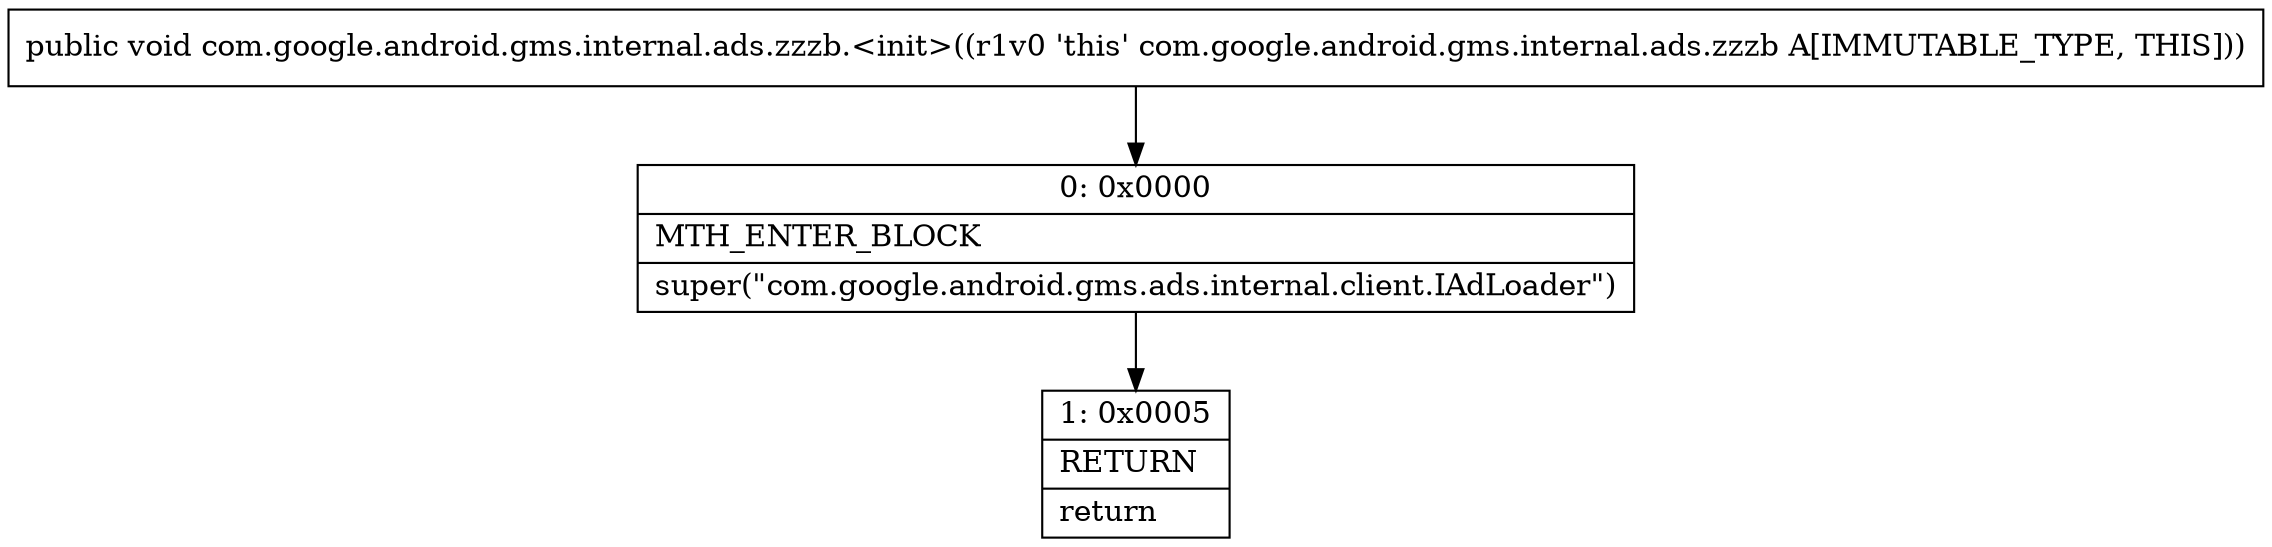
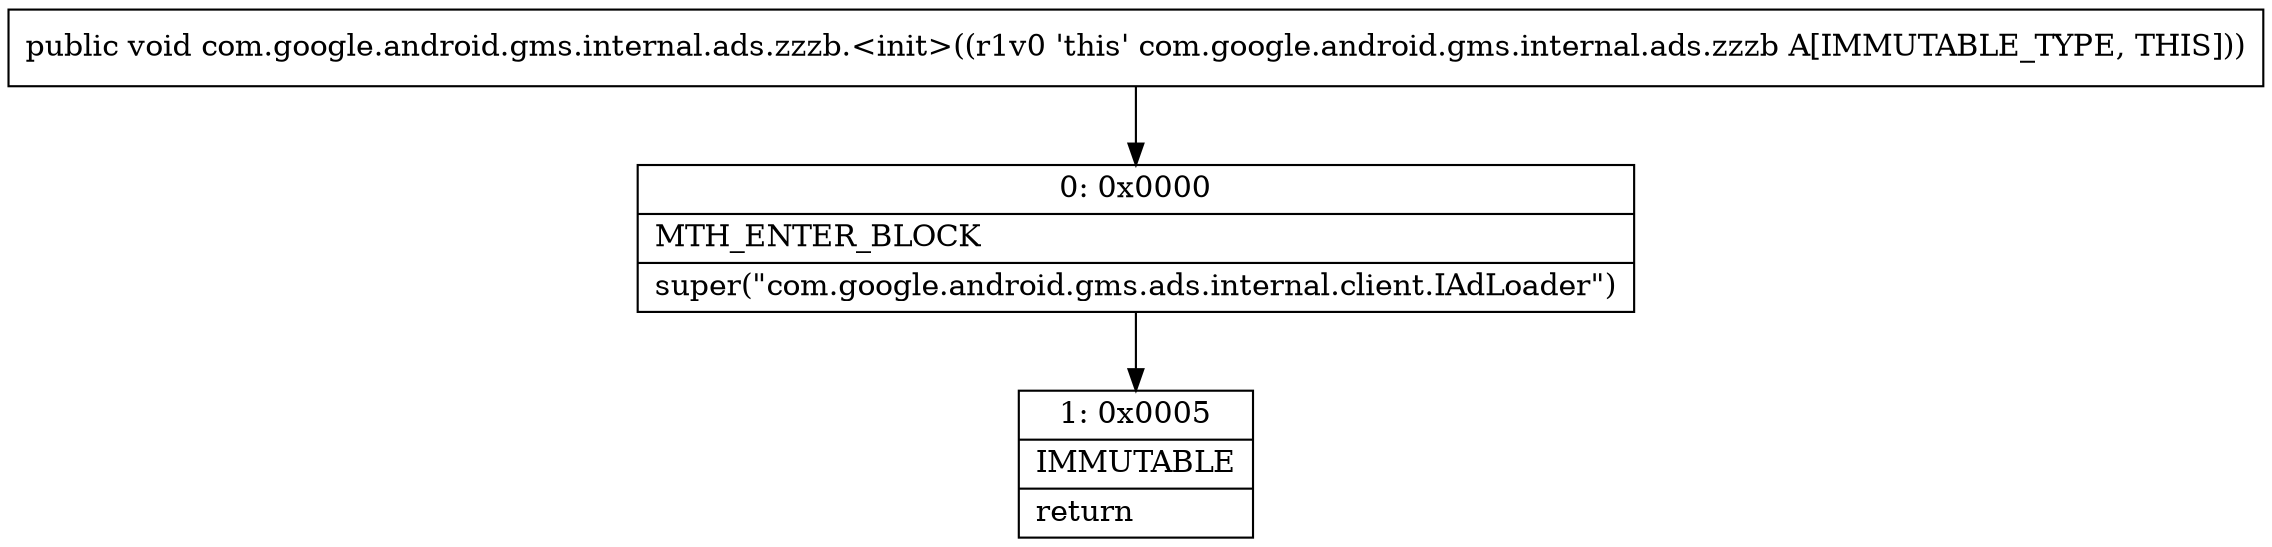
(1128, 463) -> (1136, 463)
